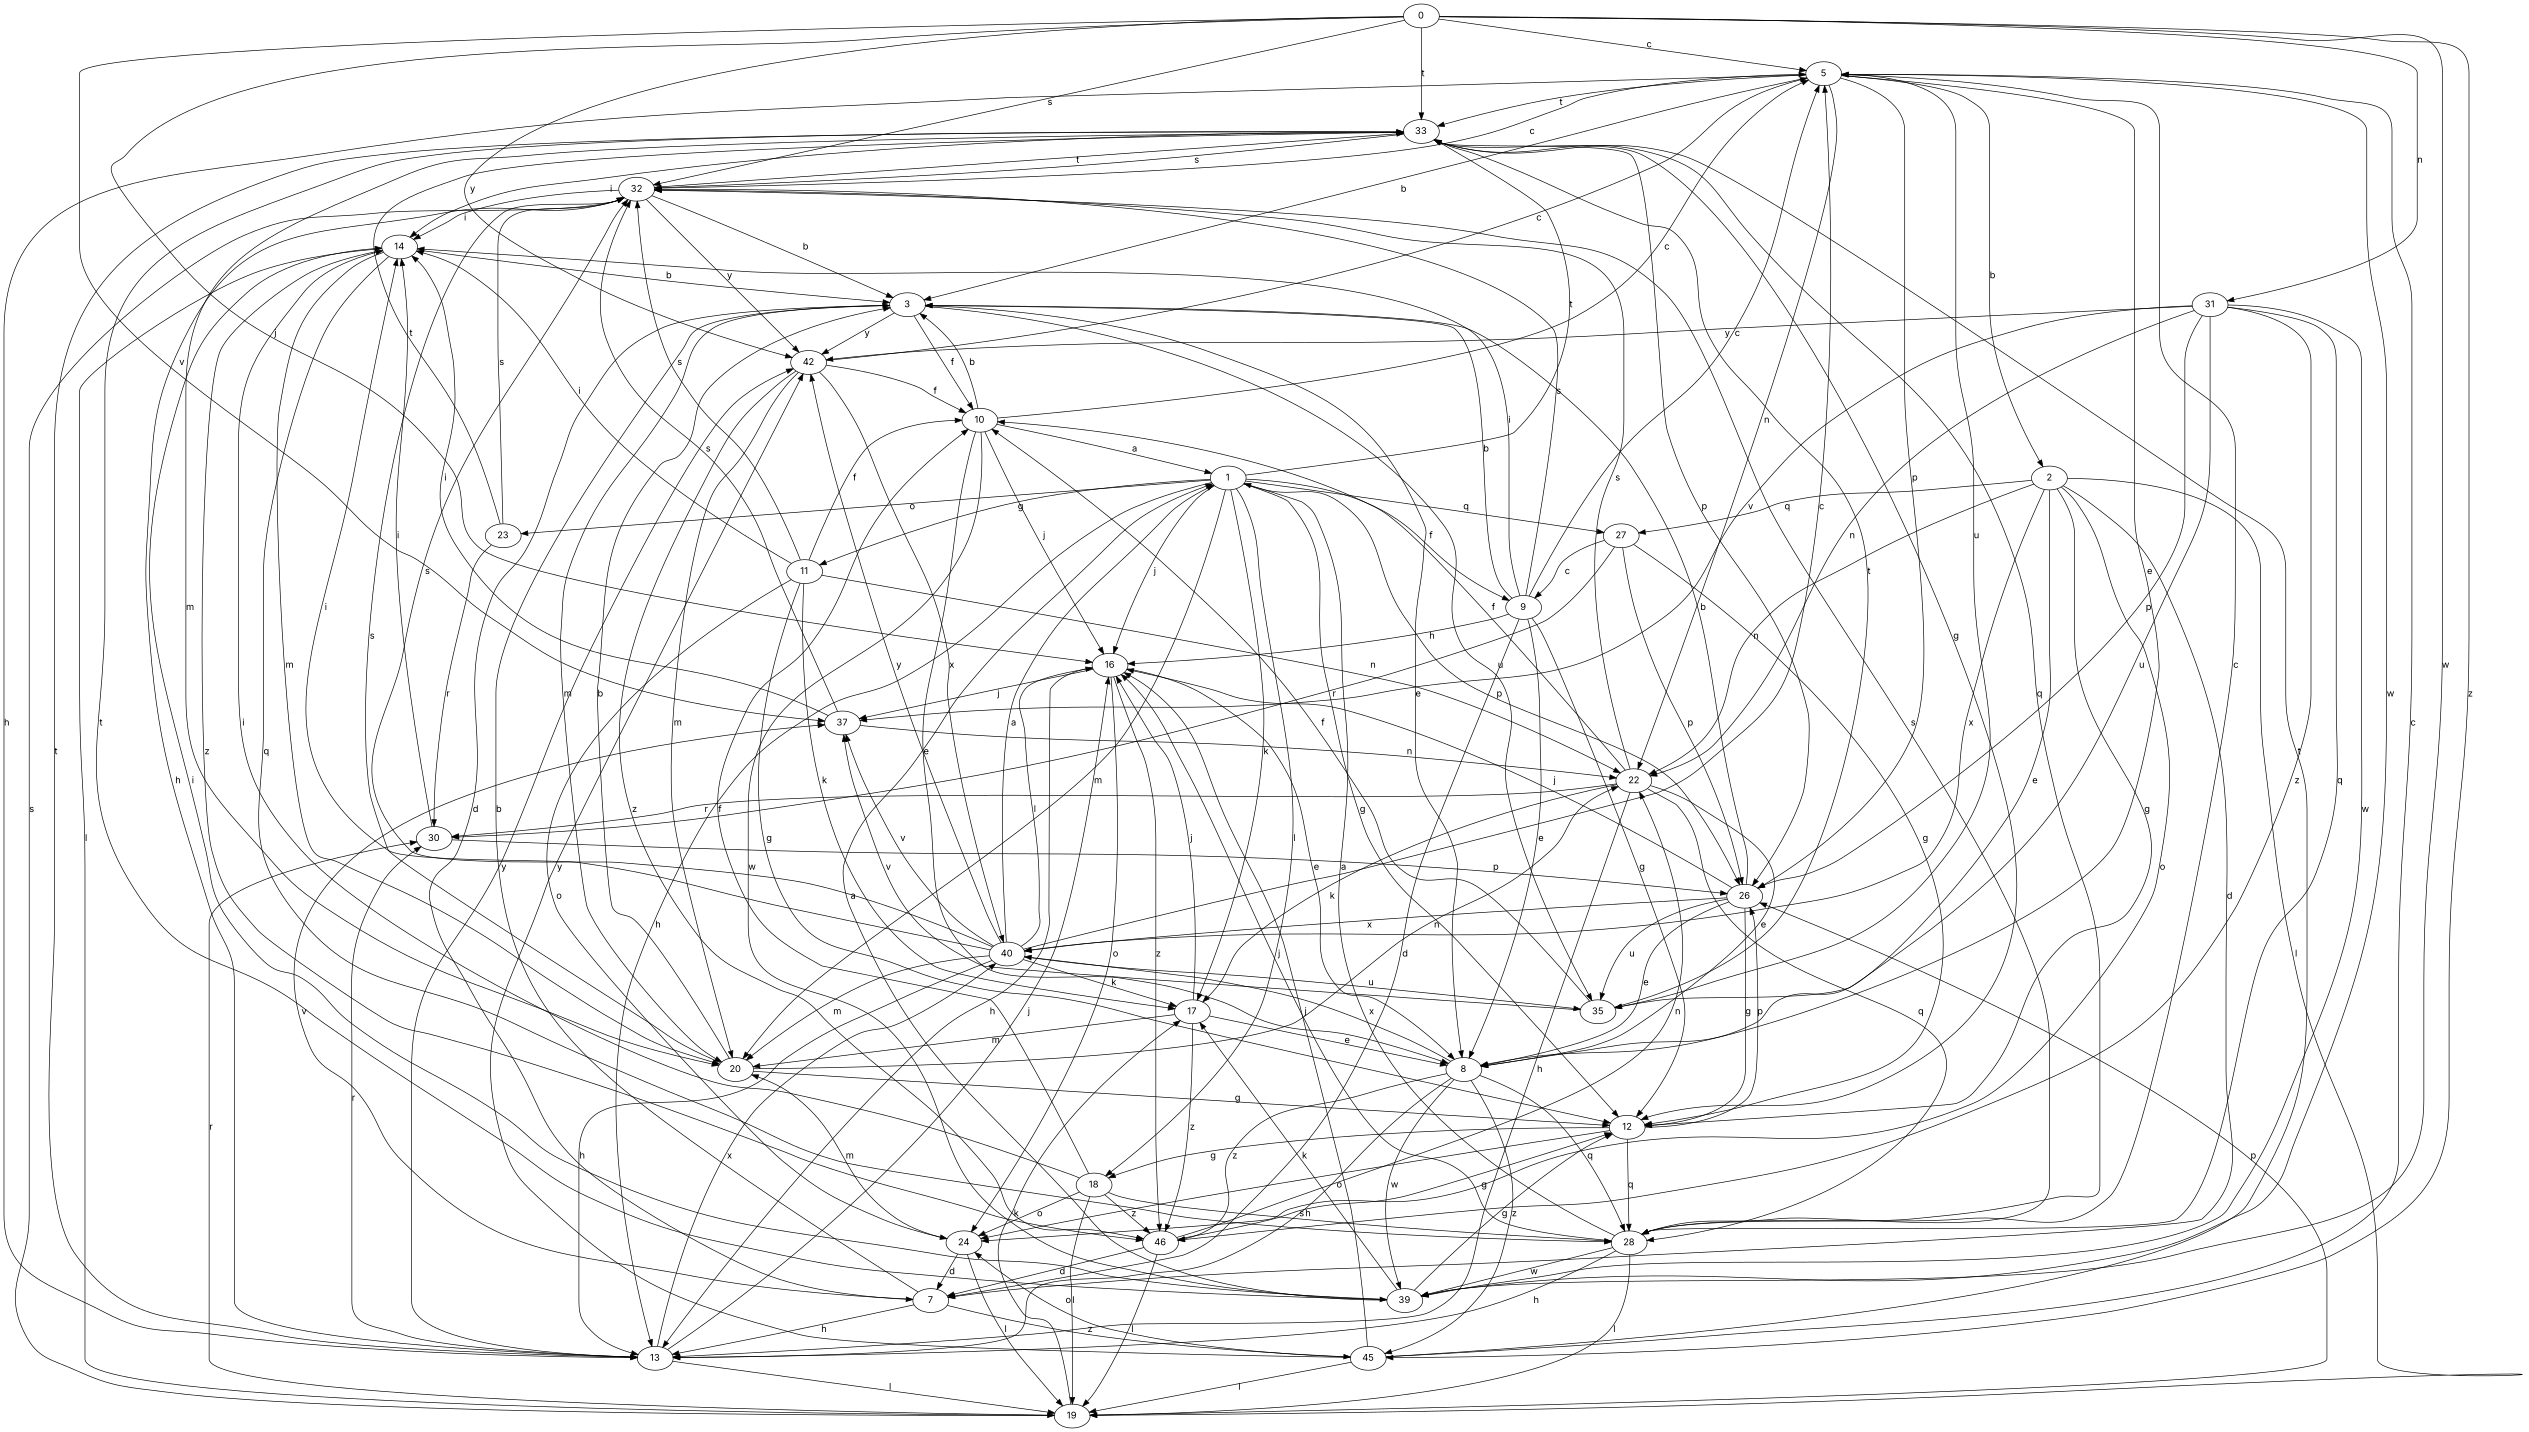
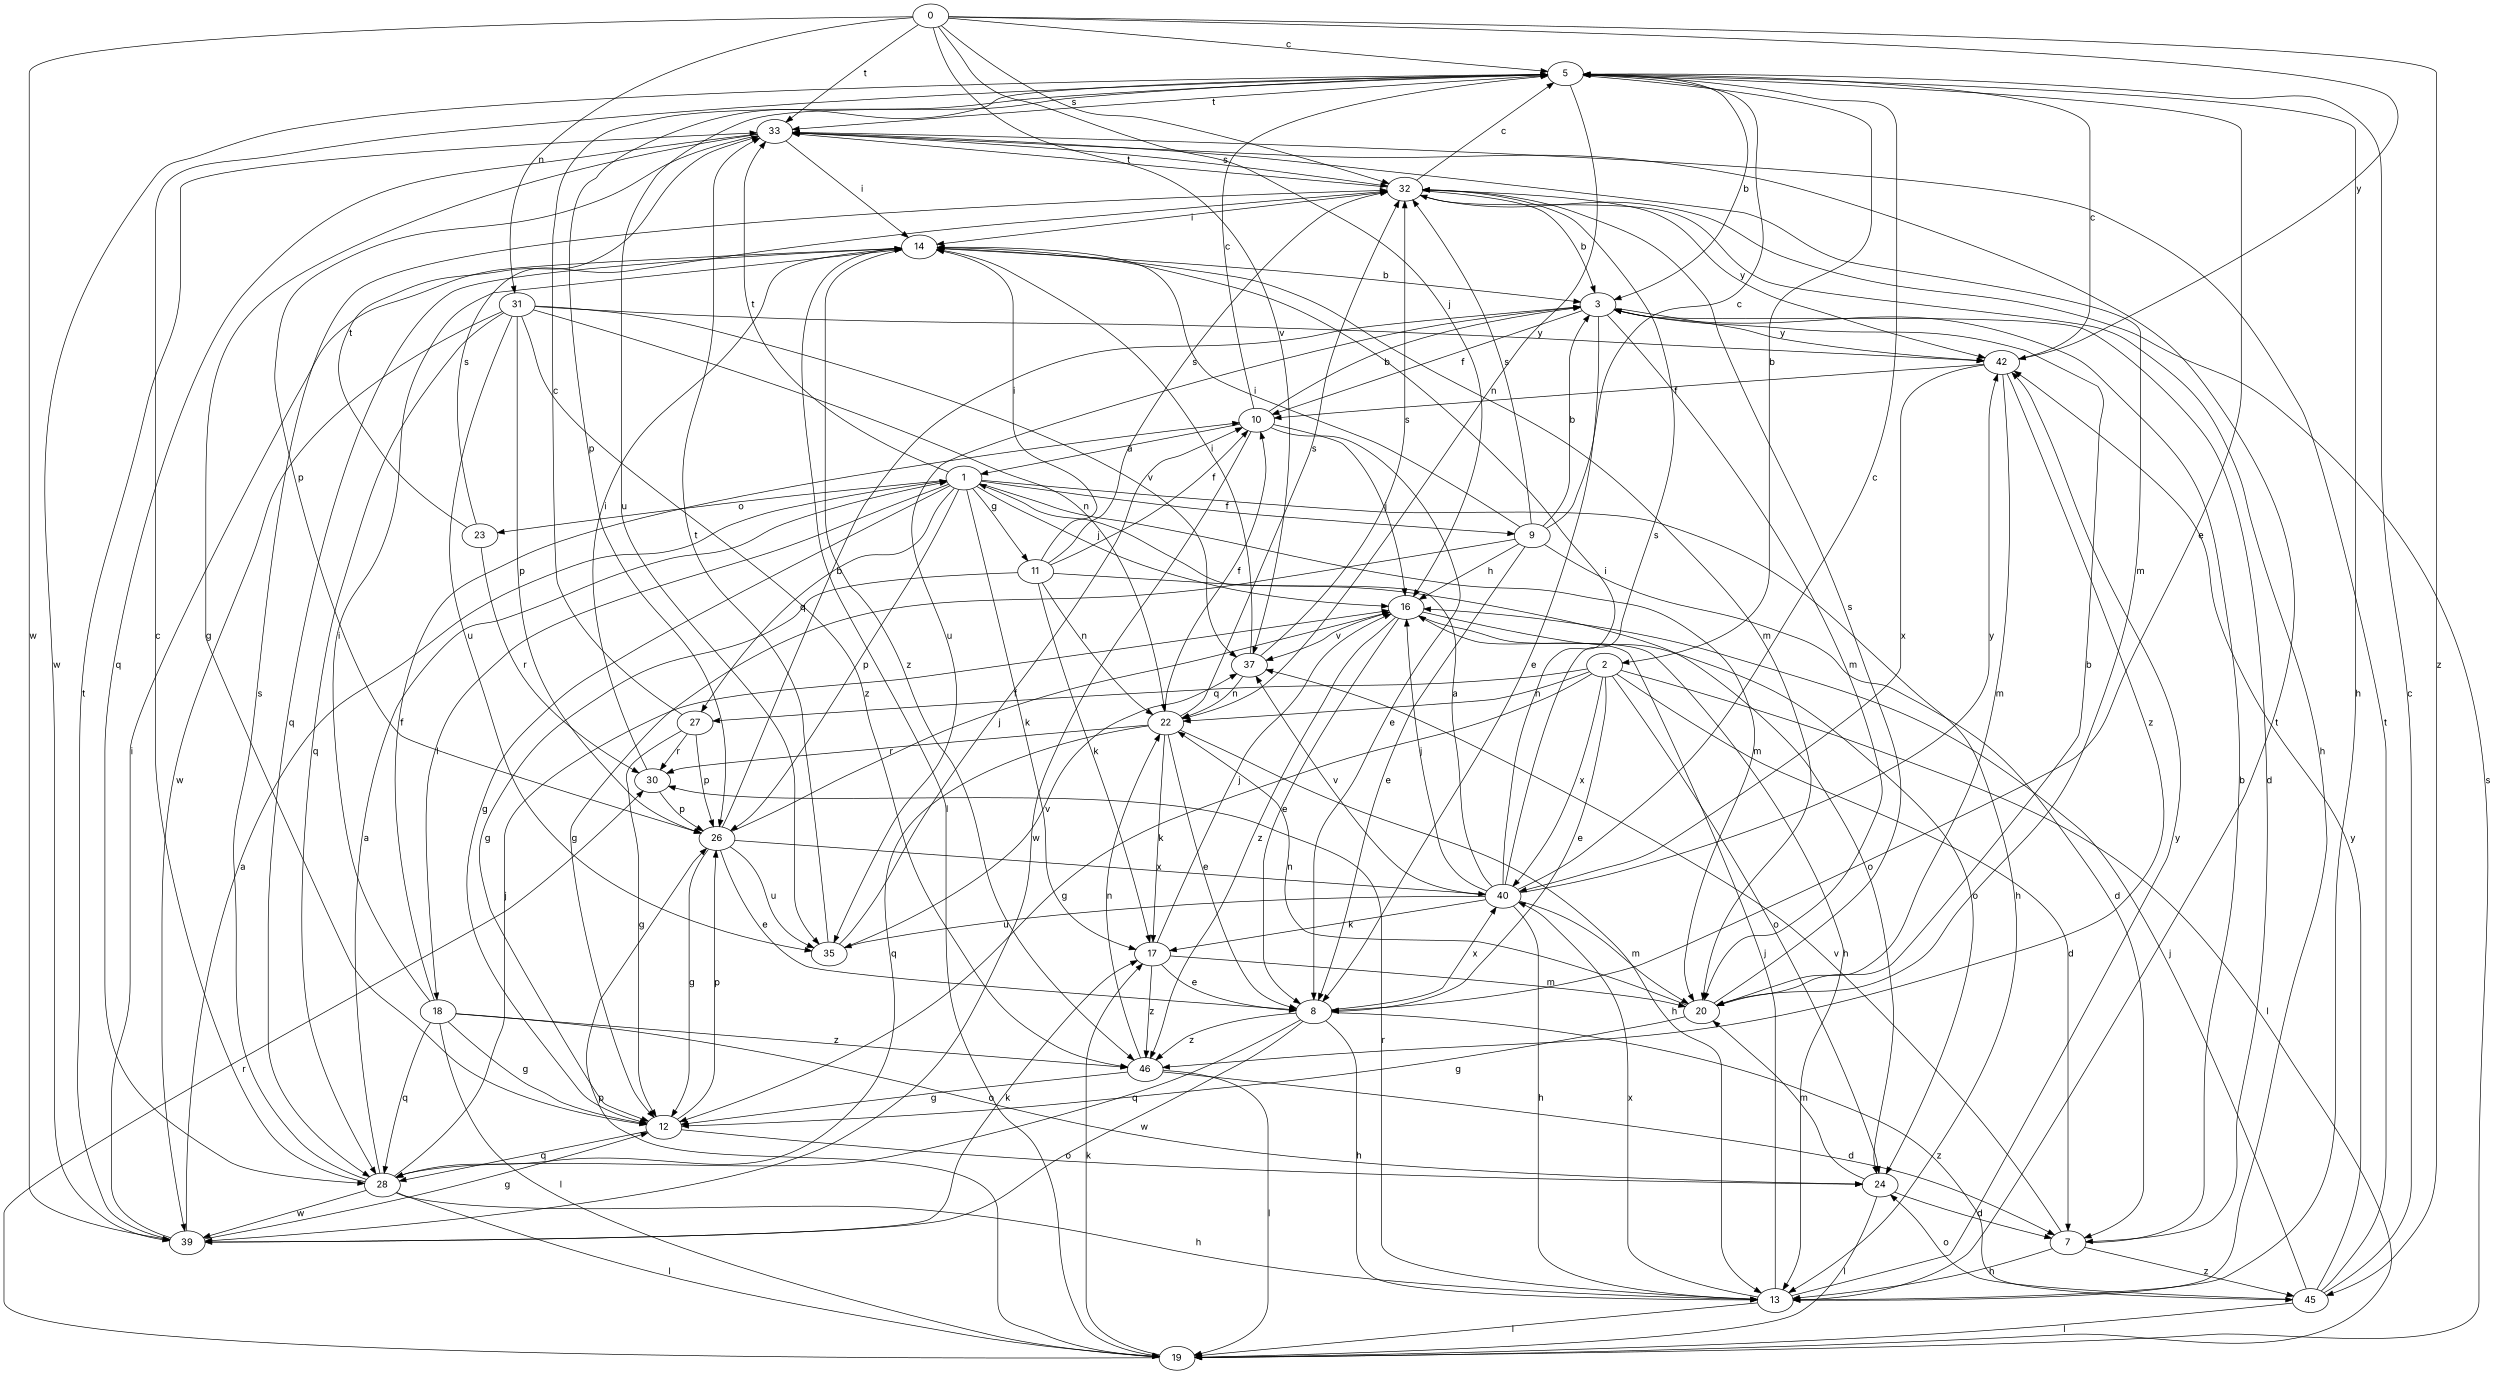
(1566, 559) -> (667, 117)
(998, 694) -> (1338, 636)
(1035, 810) -> (1421, 752)
(1360, 1136) -> (536, 1089)
(1302, 1214) -> (405, 1098)
